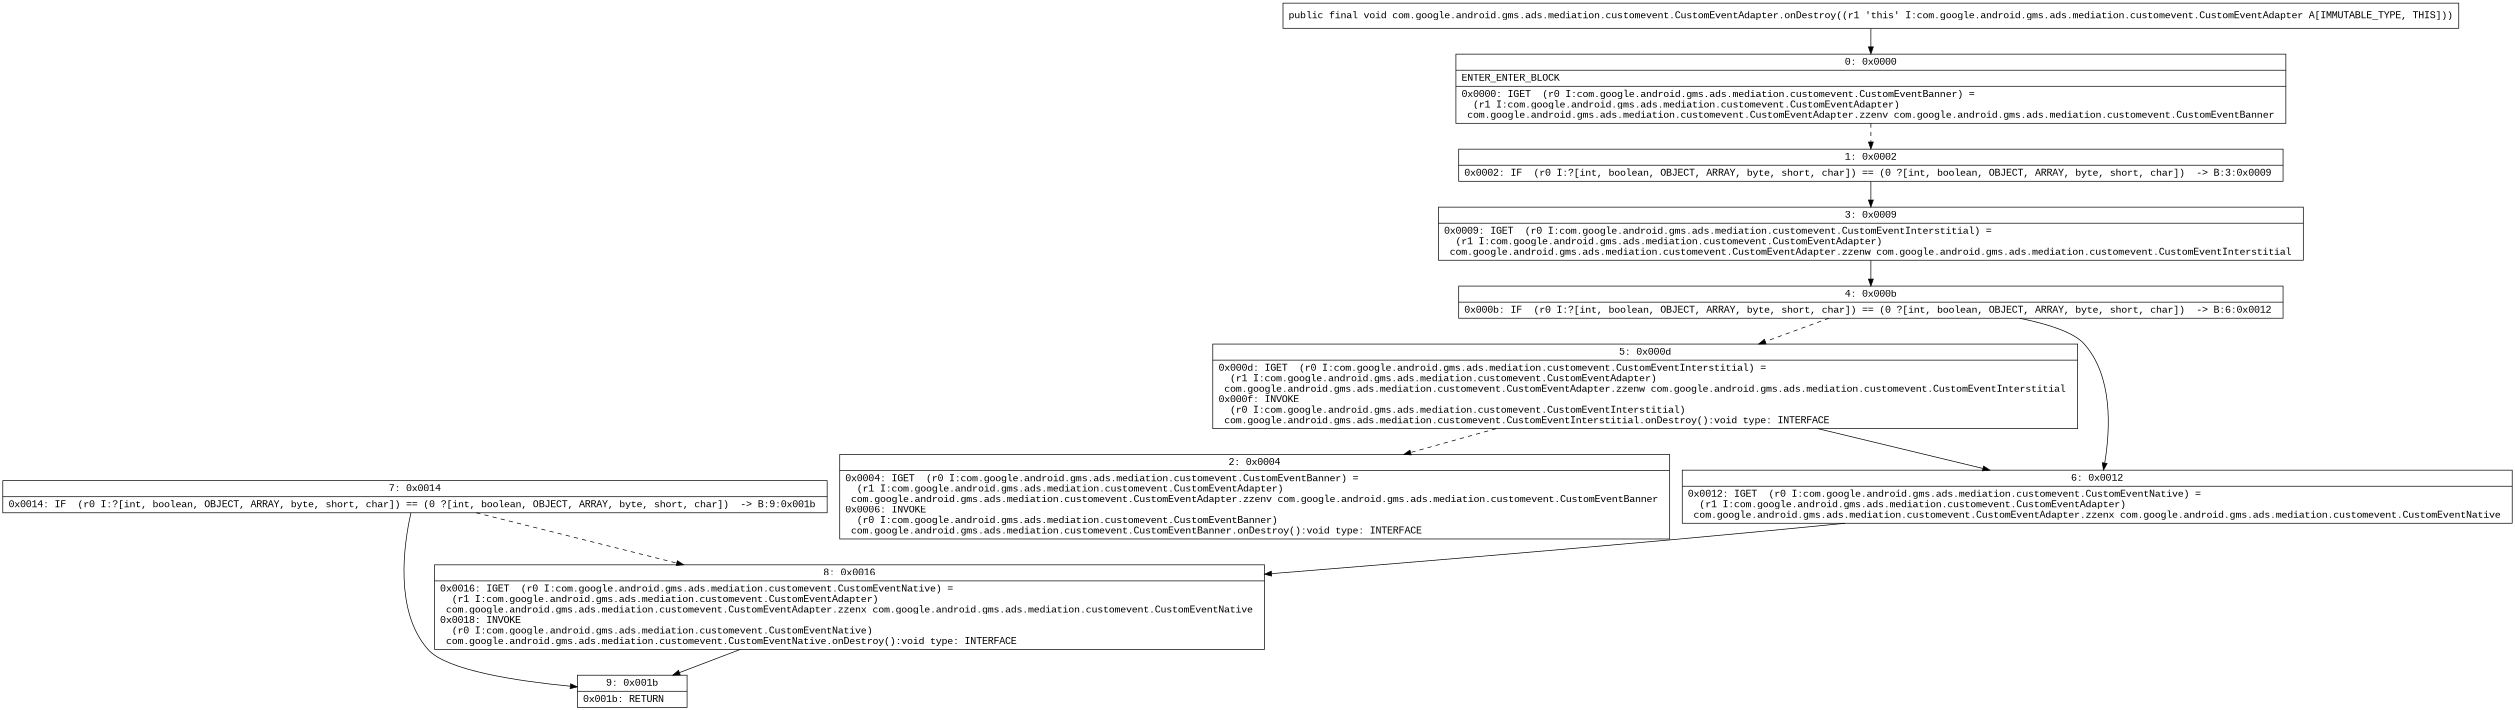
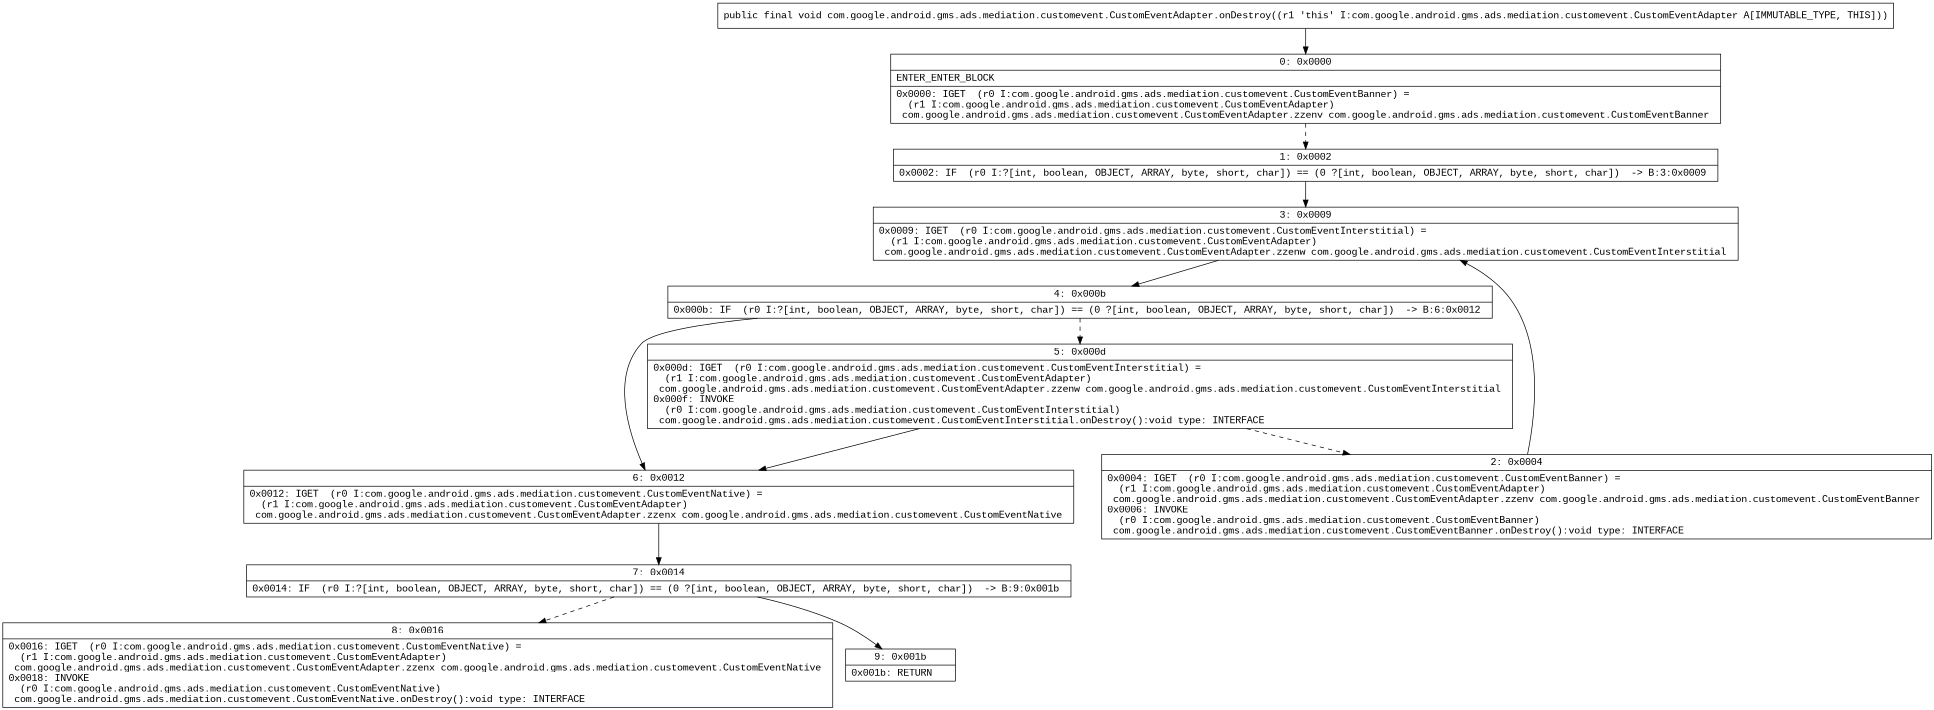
none -> (1530, 346)
(1558, 550) -> (659, 540)
(710, 661) -> none
